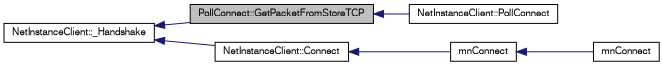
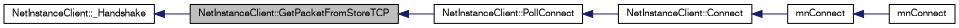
(282, 14) -> (294, 14)
(190, 43) -> (605, 14)
